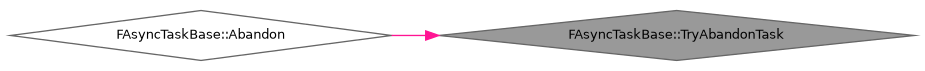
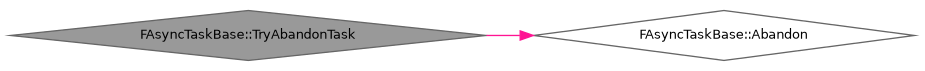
(409, 35) -> (503, 35)
